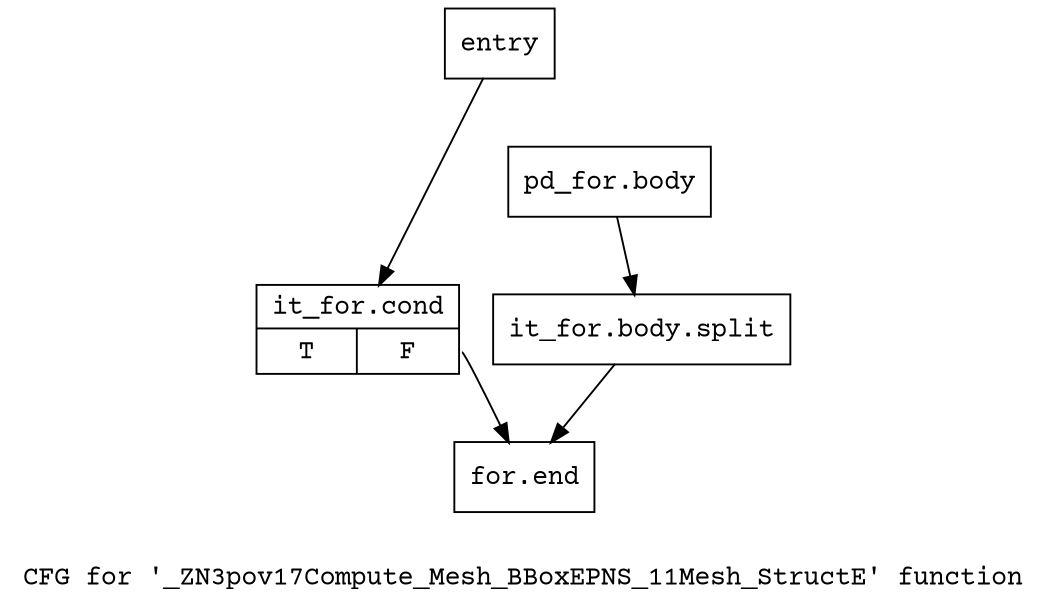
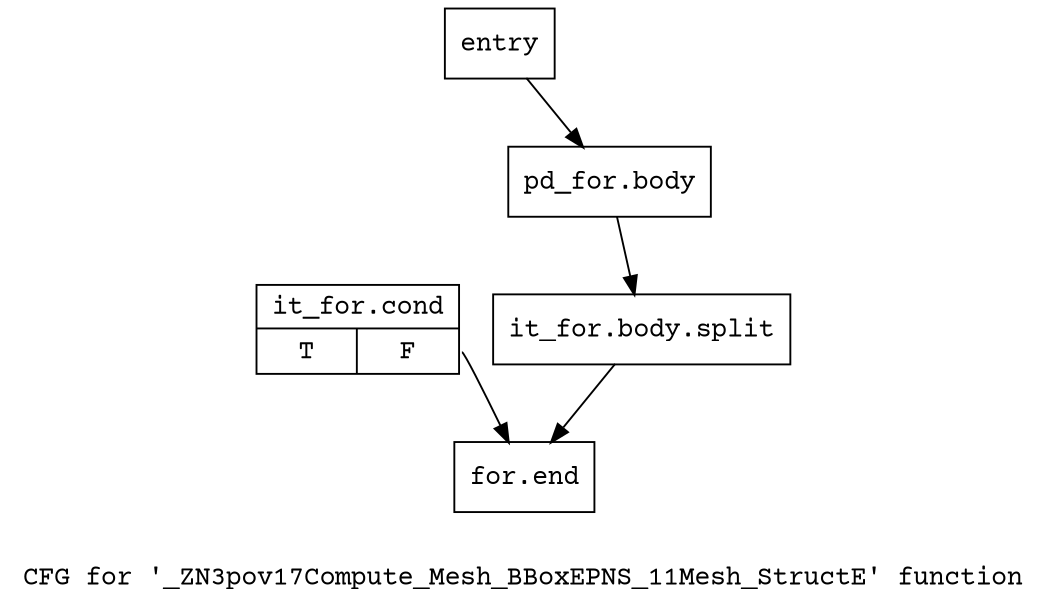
(435, 173) -> (549, 105)
